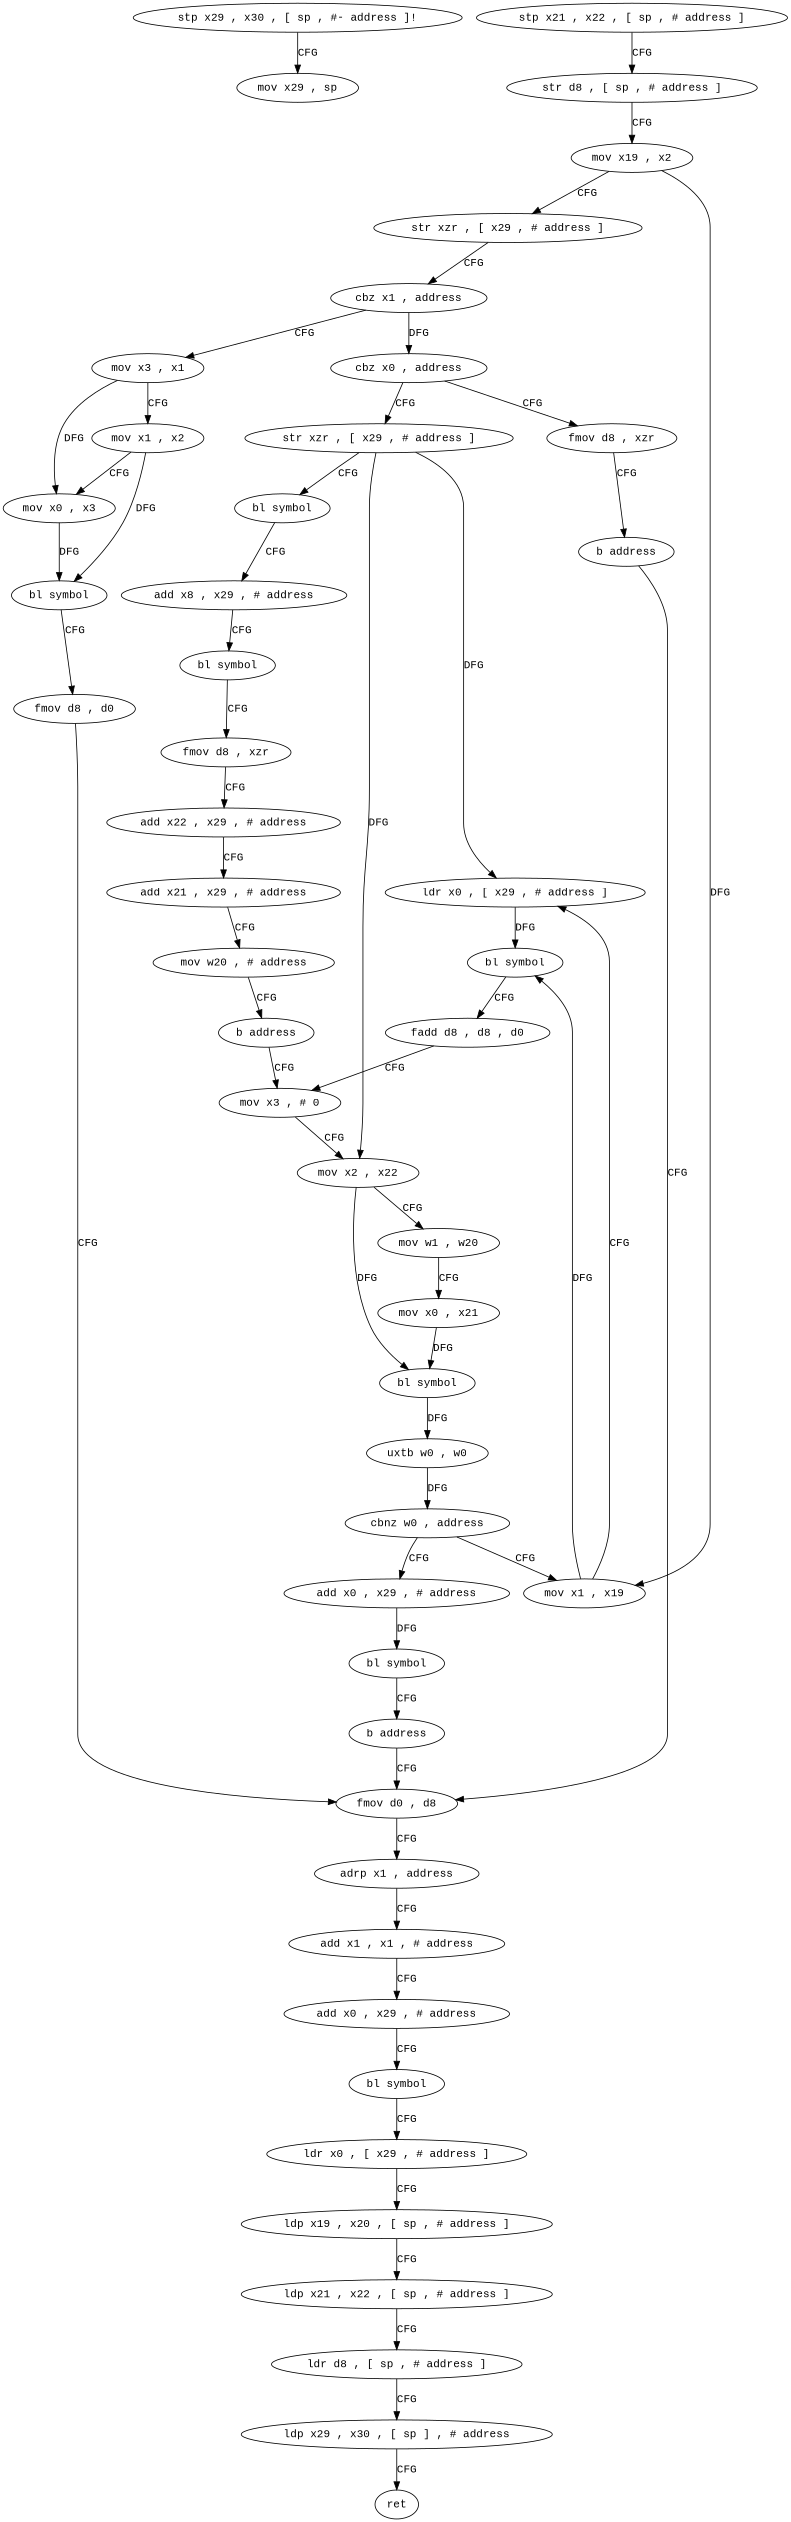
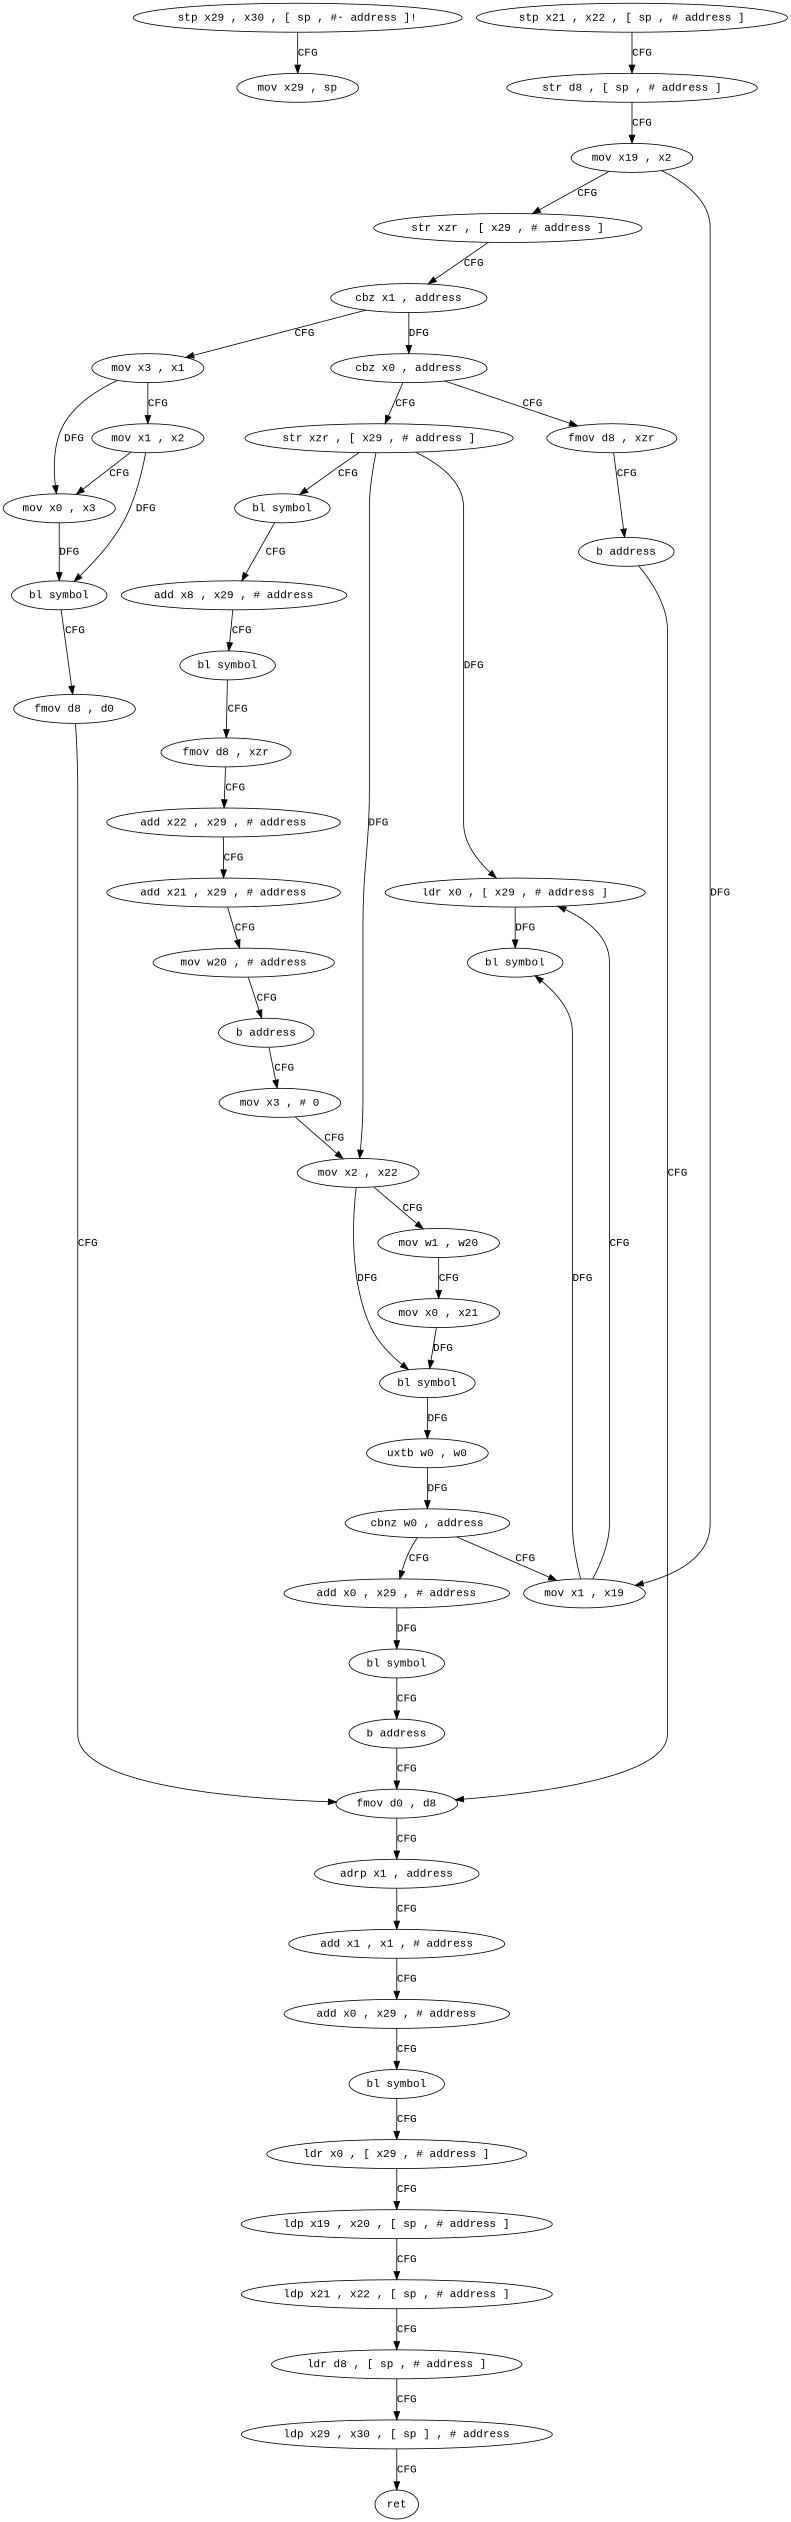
(468, 1033) -> none
